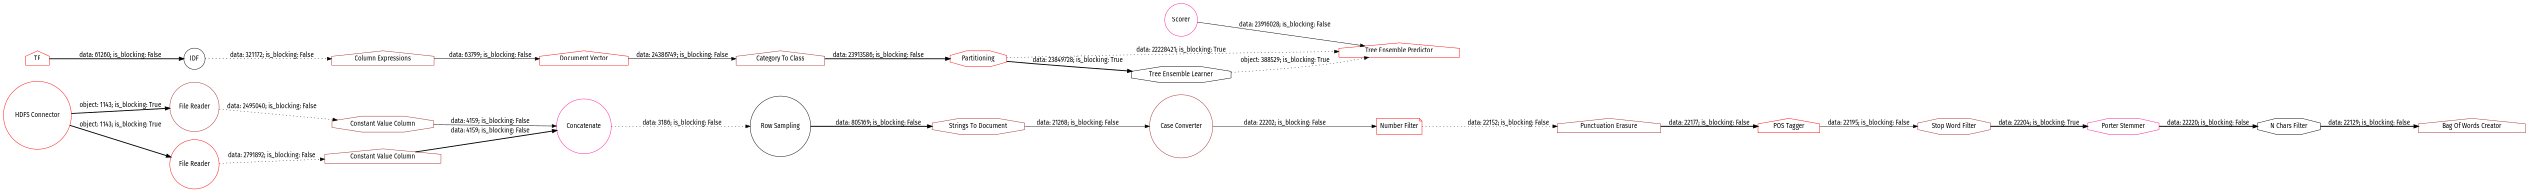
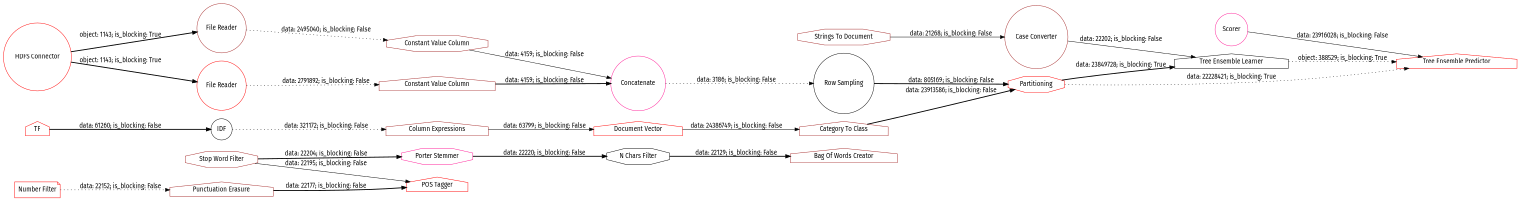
(1181, 75) -> (1231, 62)
(2039, 123) -> (326, 154)
(869, 126) -> (939, 84)
(1292, 126) -> (1129, 49)
(1866, 126) -> (330, 172)
